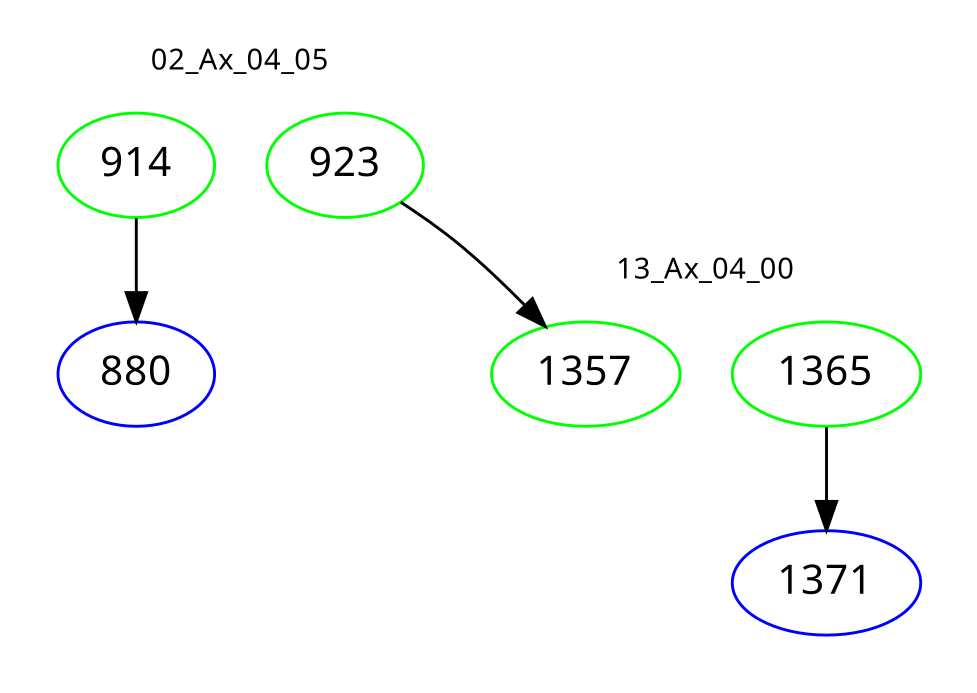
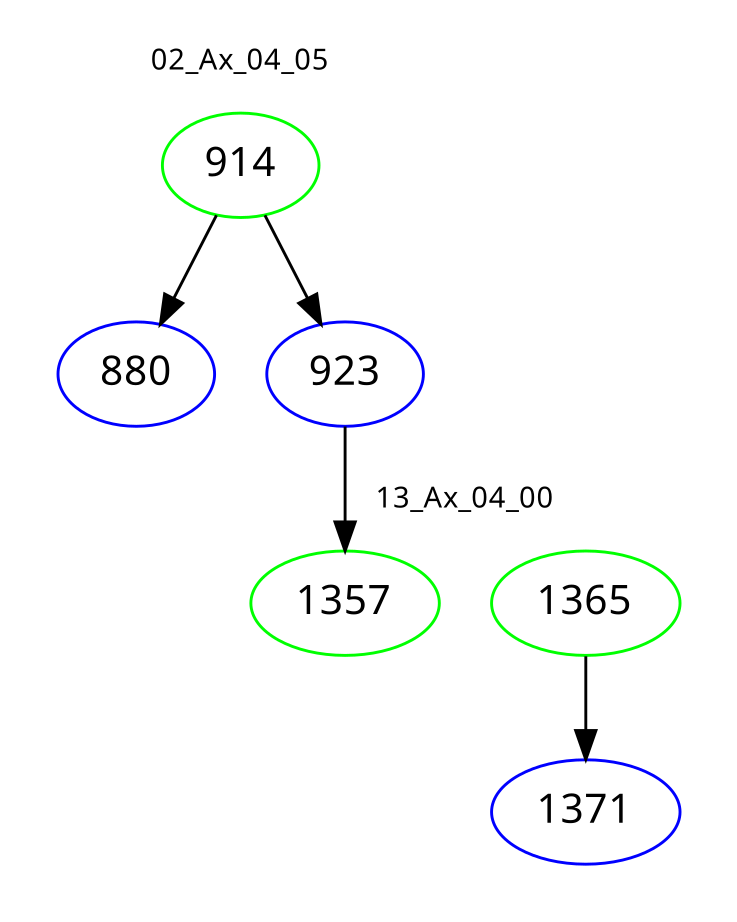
(345, 165) -> (345, 374)
none -> (286, 257)
